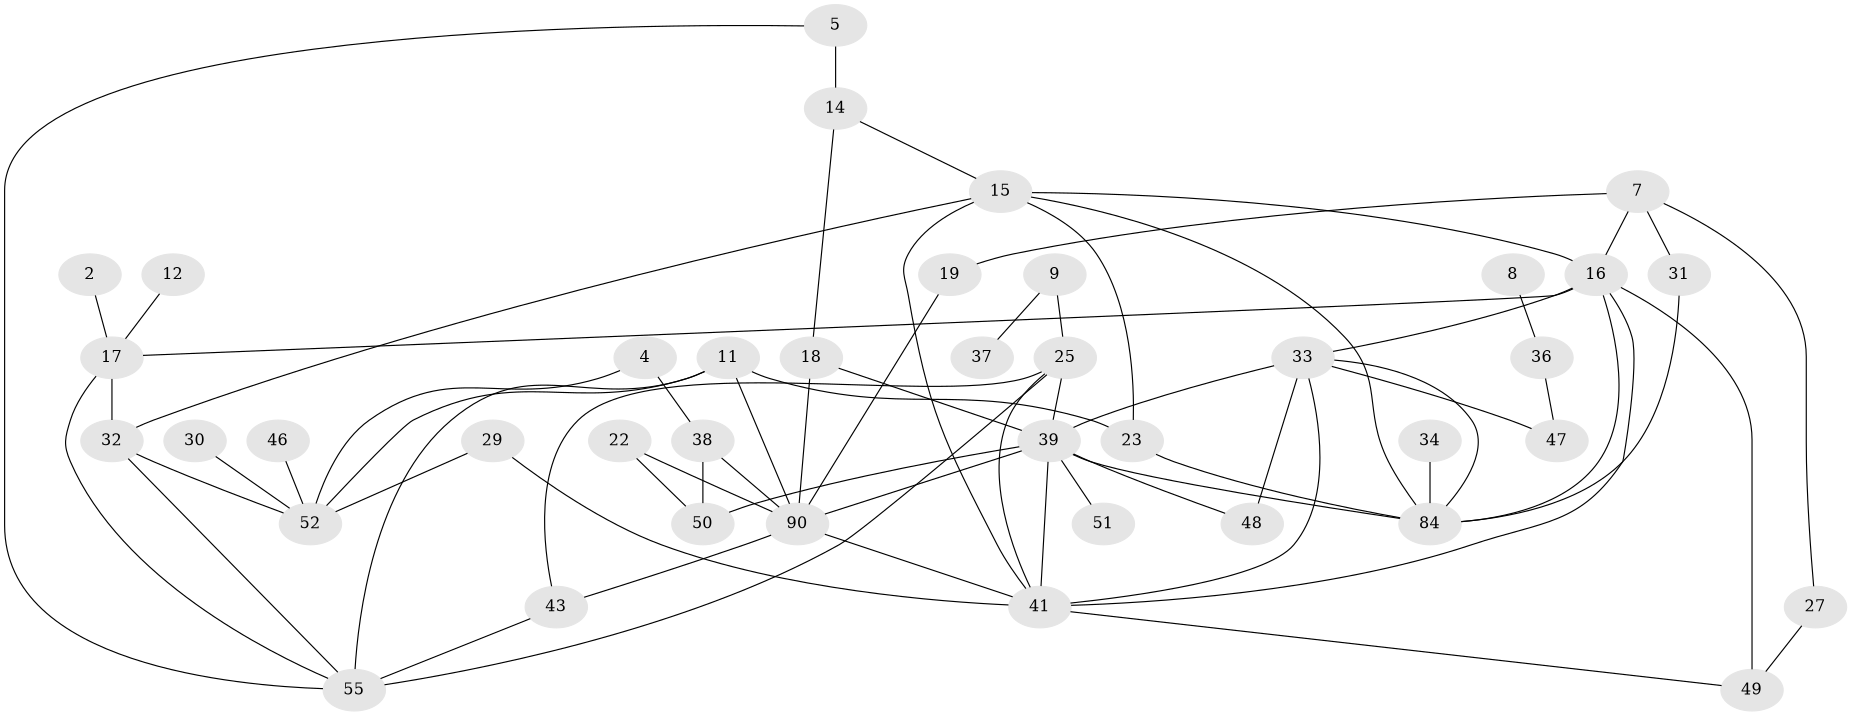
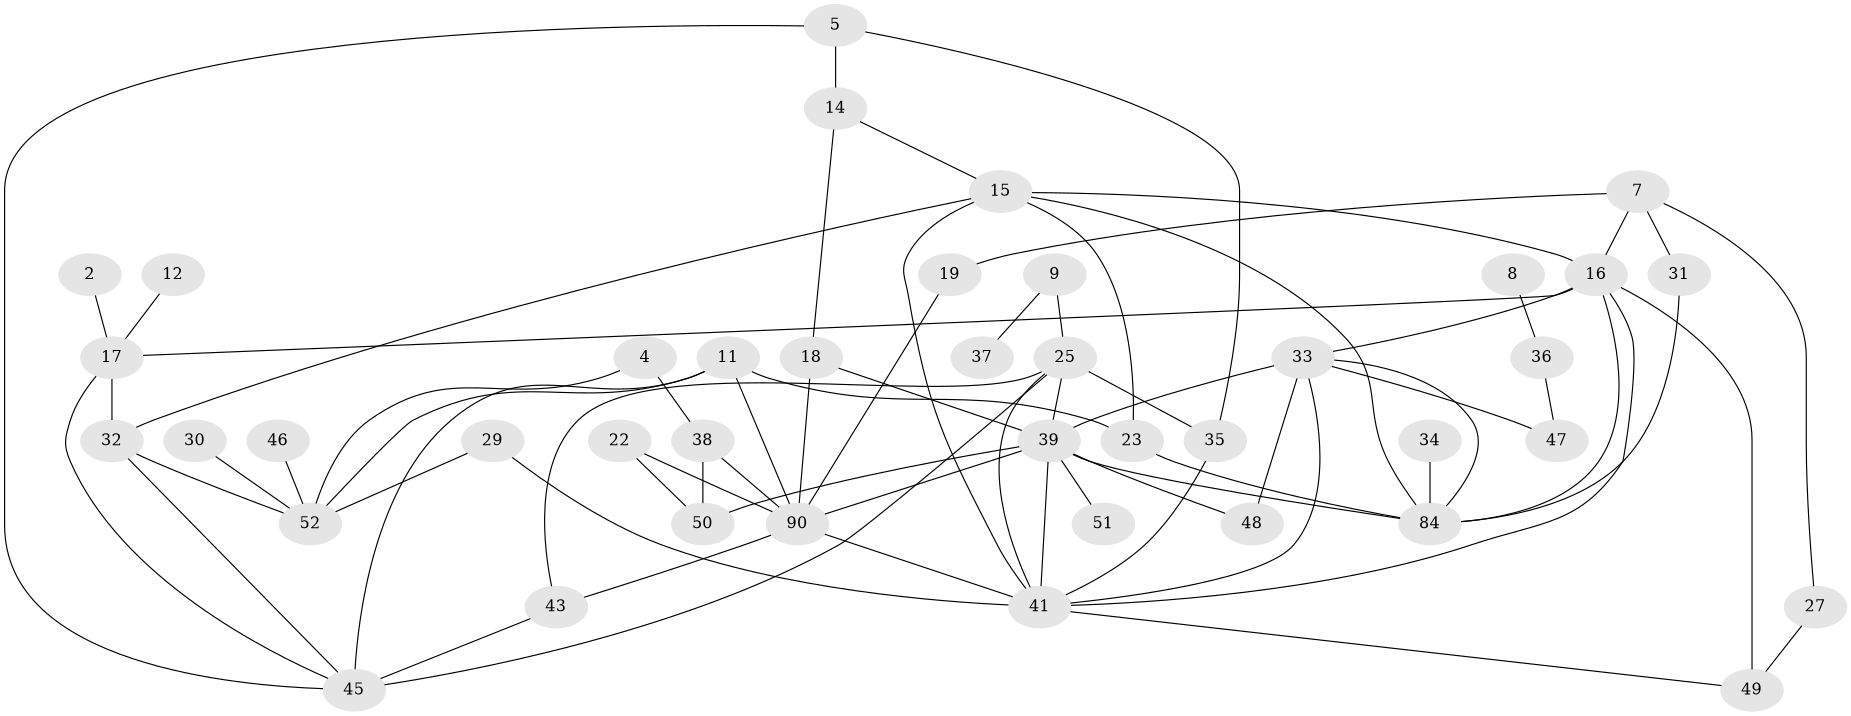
none -> (1215, 441)
(354, 690) -> (354, 690)
